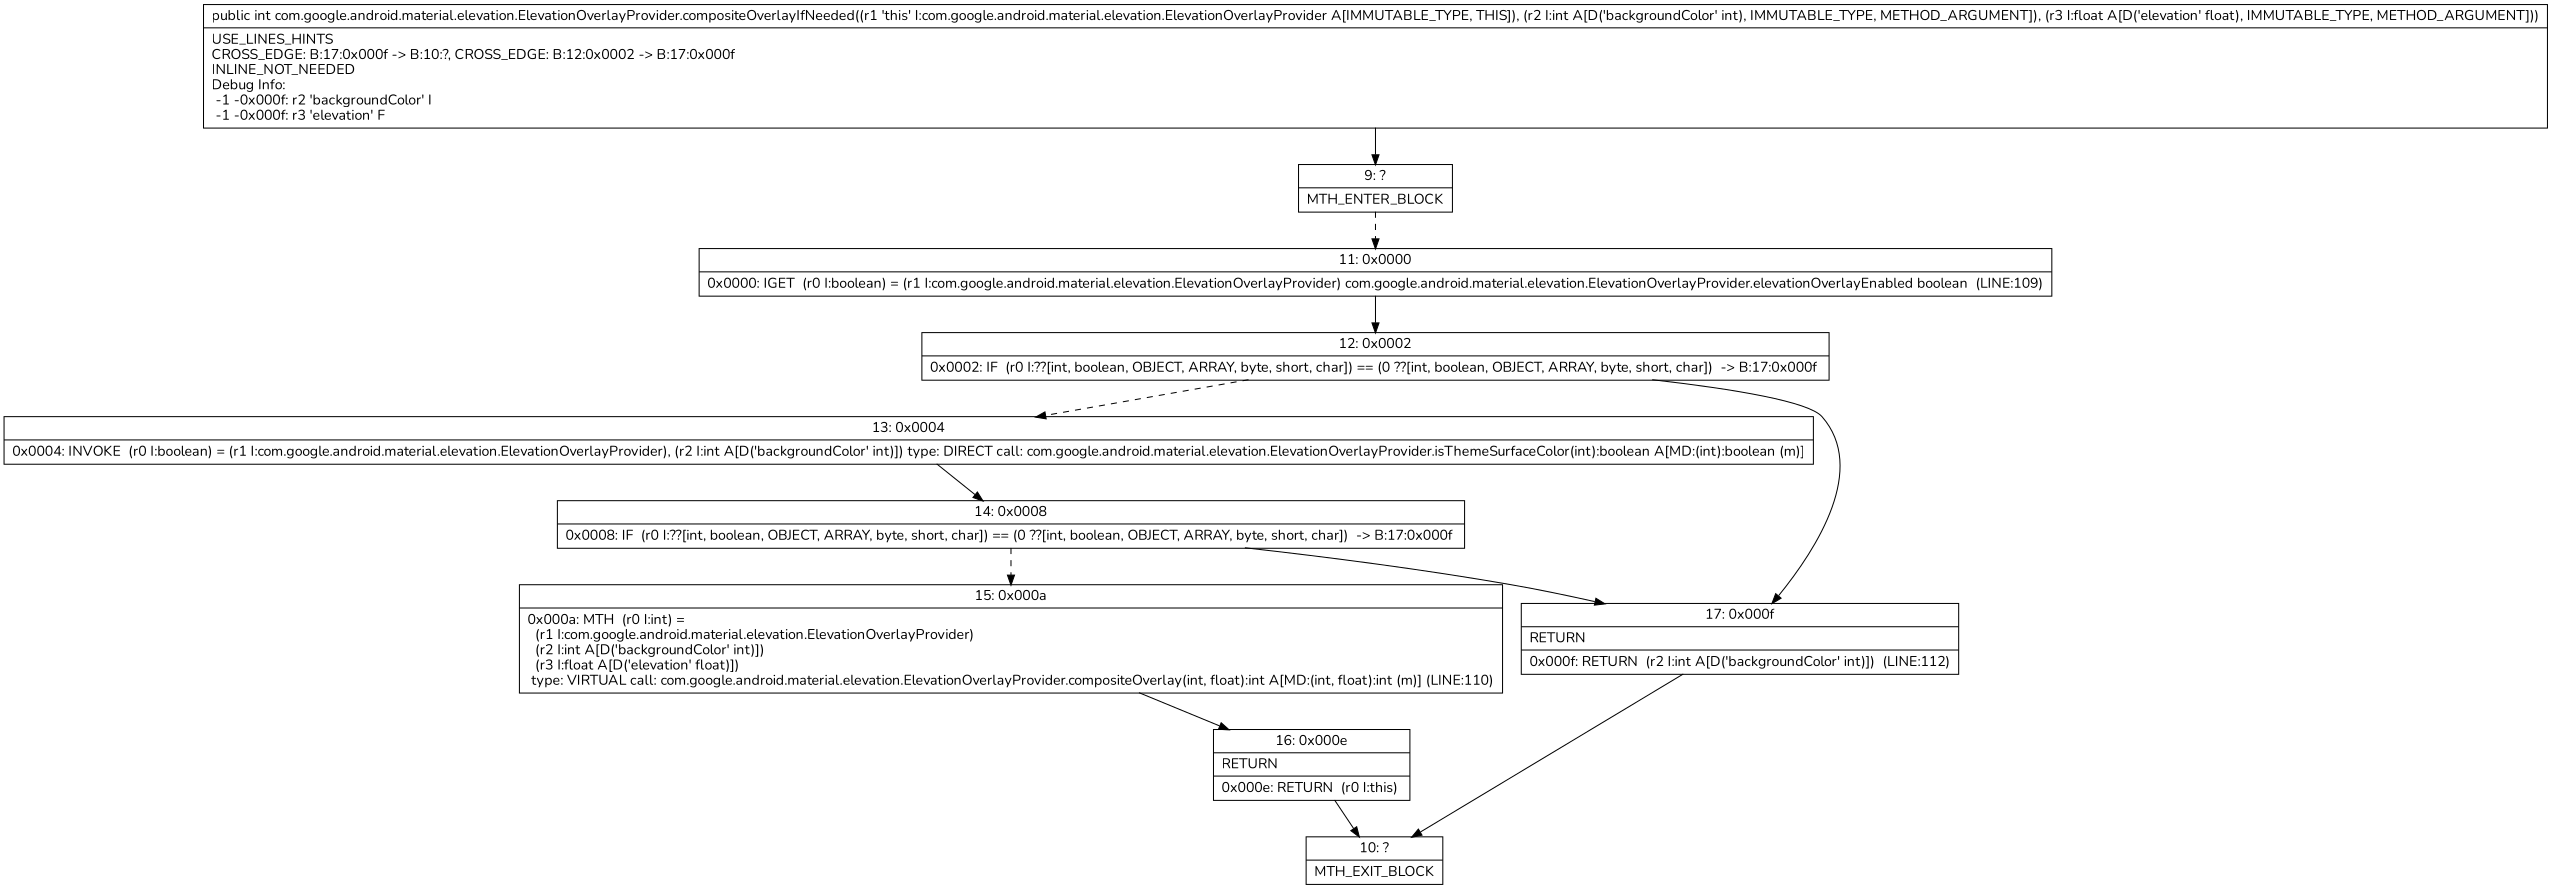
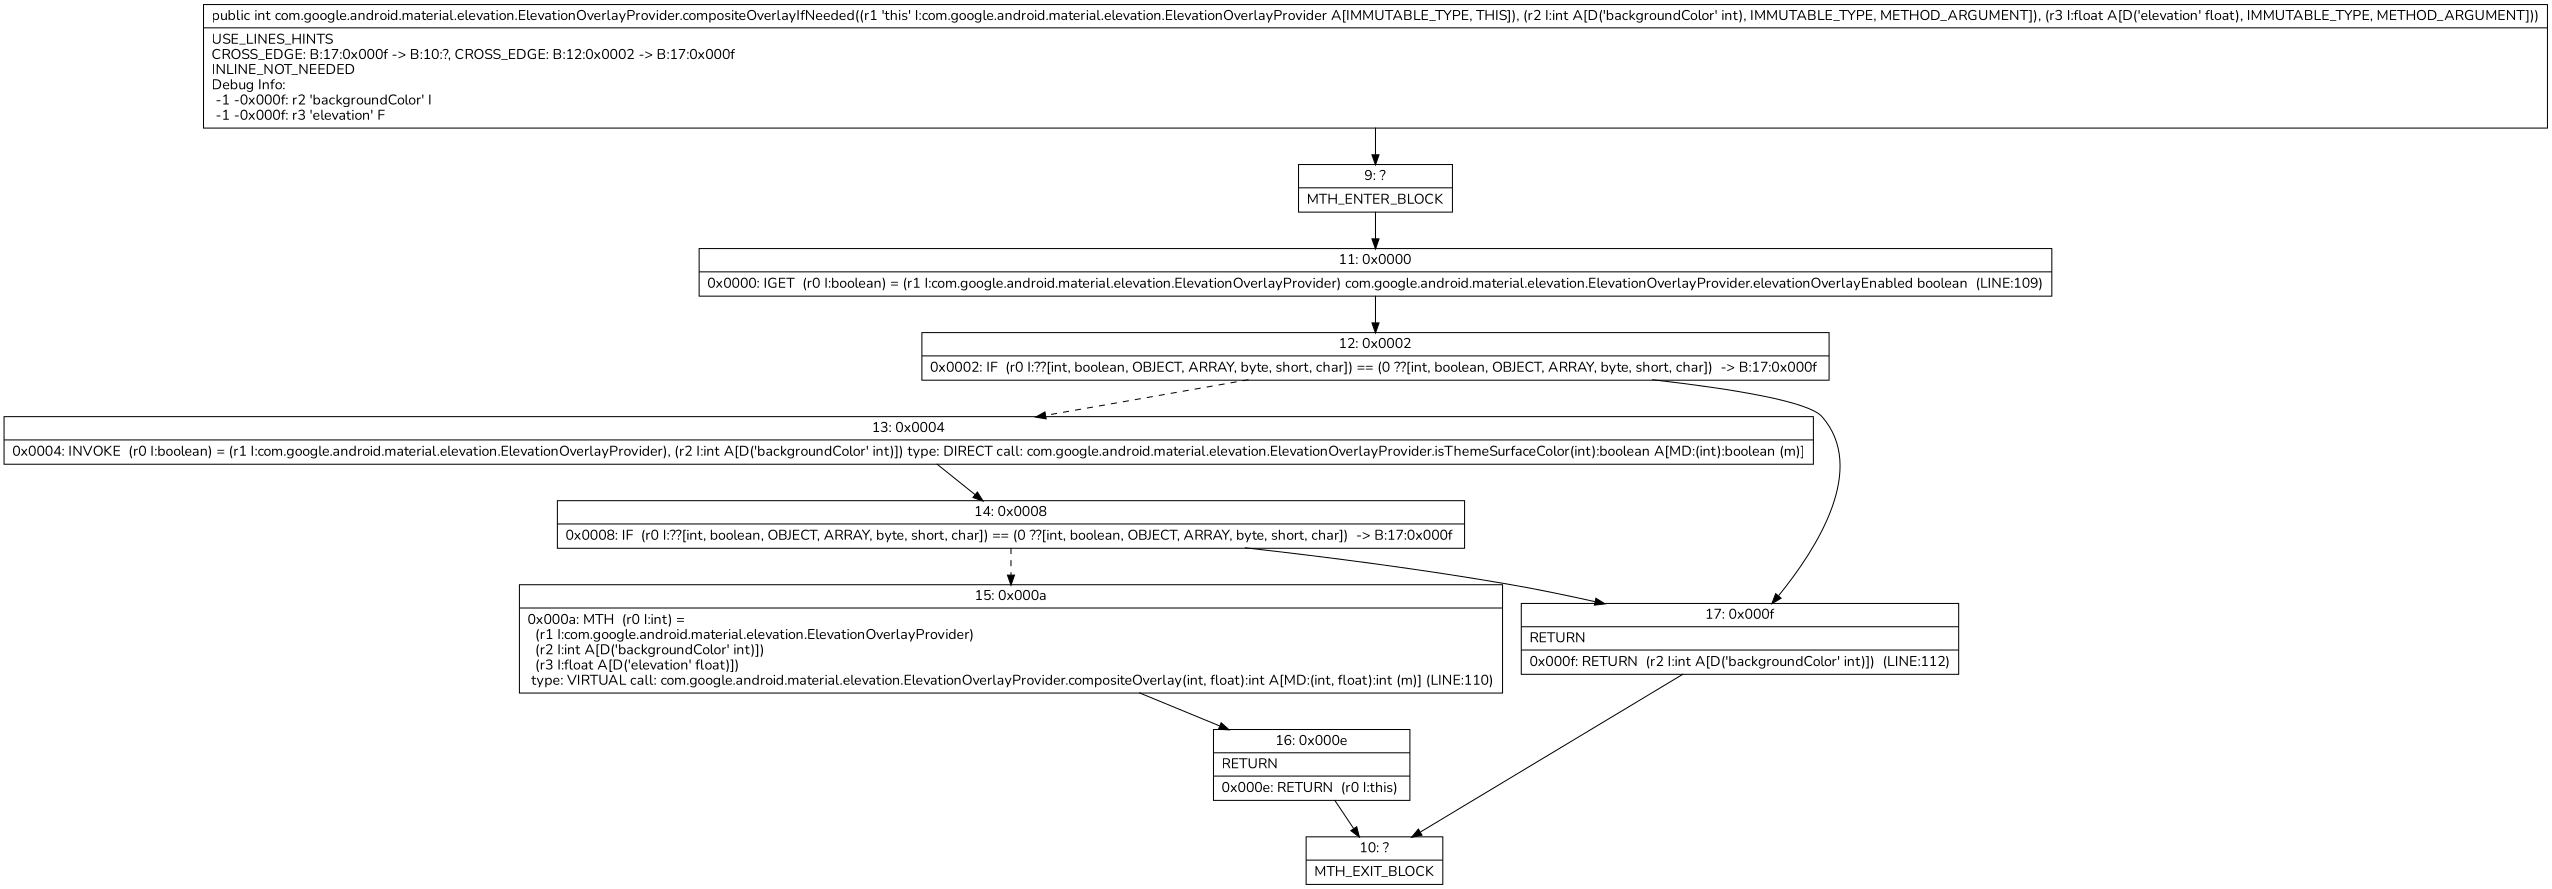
(1375, 225) -> (1375, 225)
